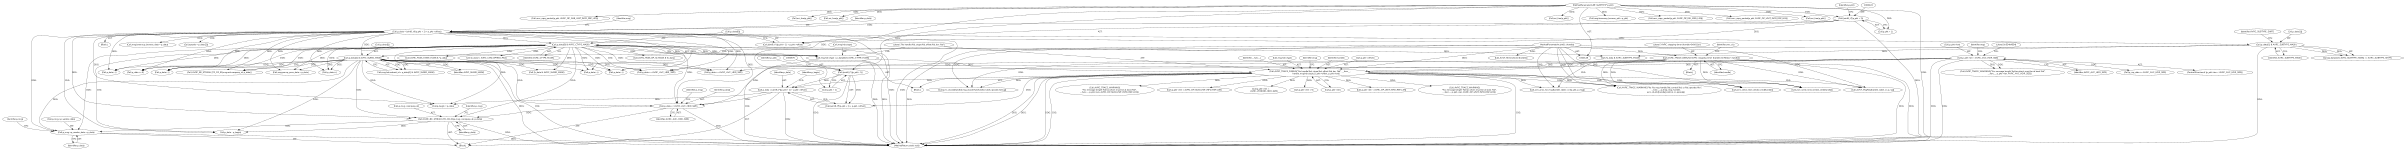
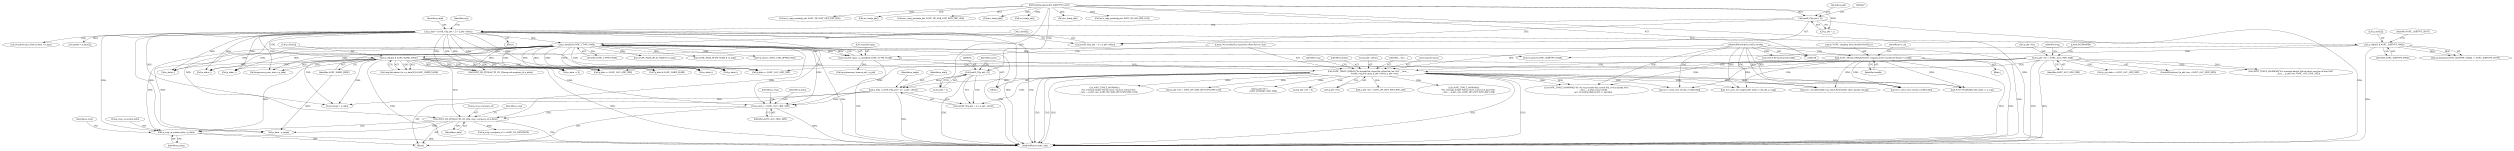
(1600, 11) -> (861, 65)
(446, 65) -> (355, 65)
(305, 103) -> (308, 101)
none -> (504, 132)
